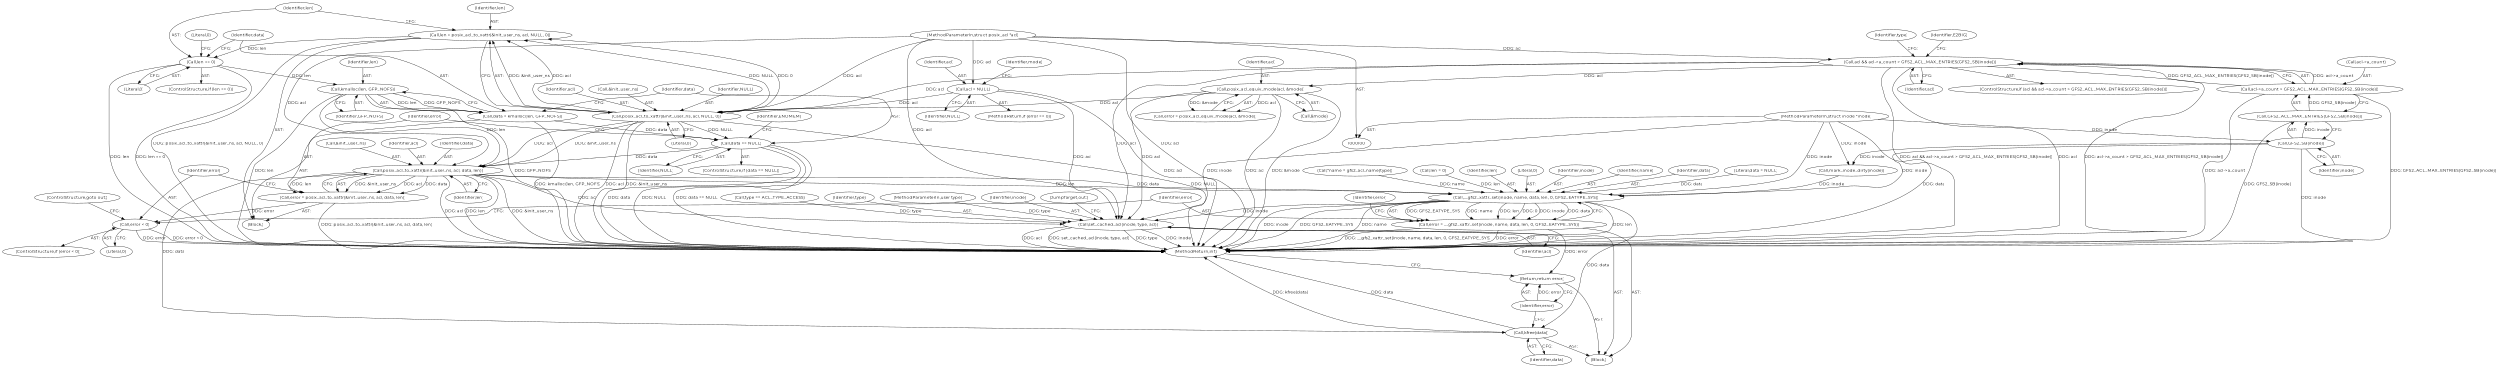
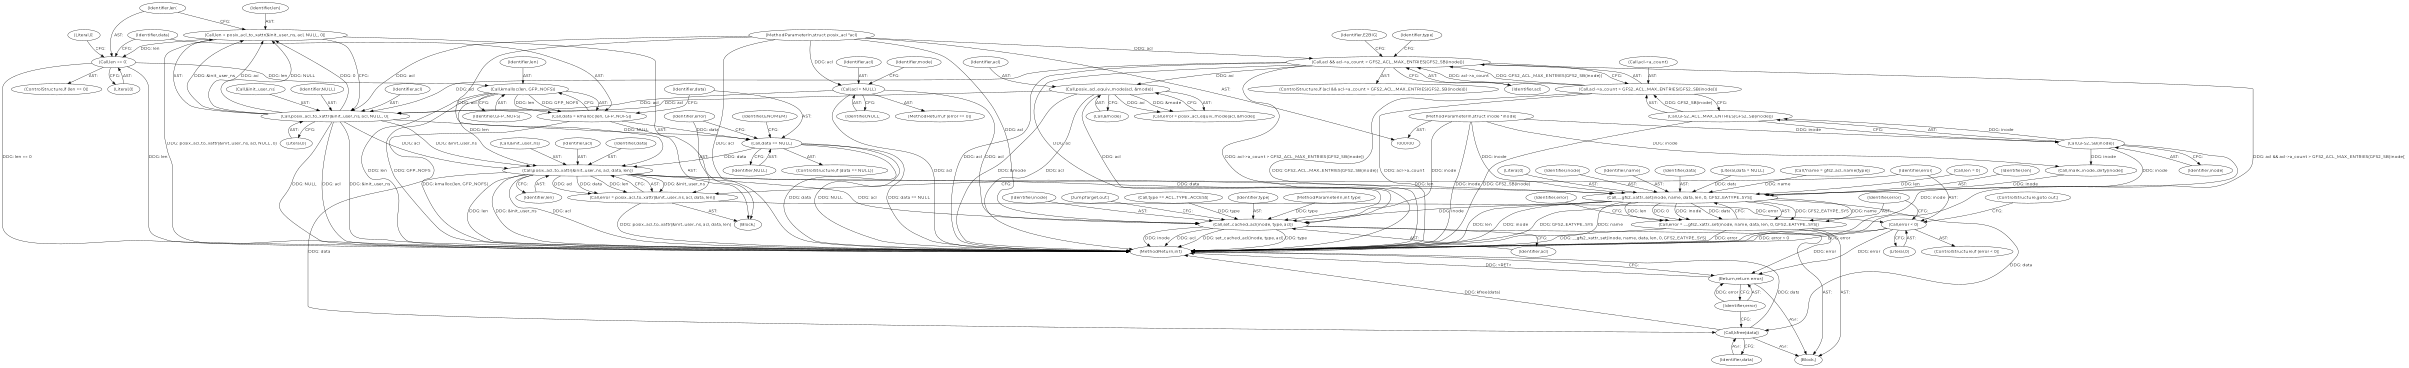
(1934, 184) -> (1468, 184)
(928, 198) -> (1329, 198)
none -> (1830, 259)
none -> (1452, 265)
